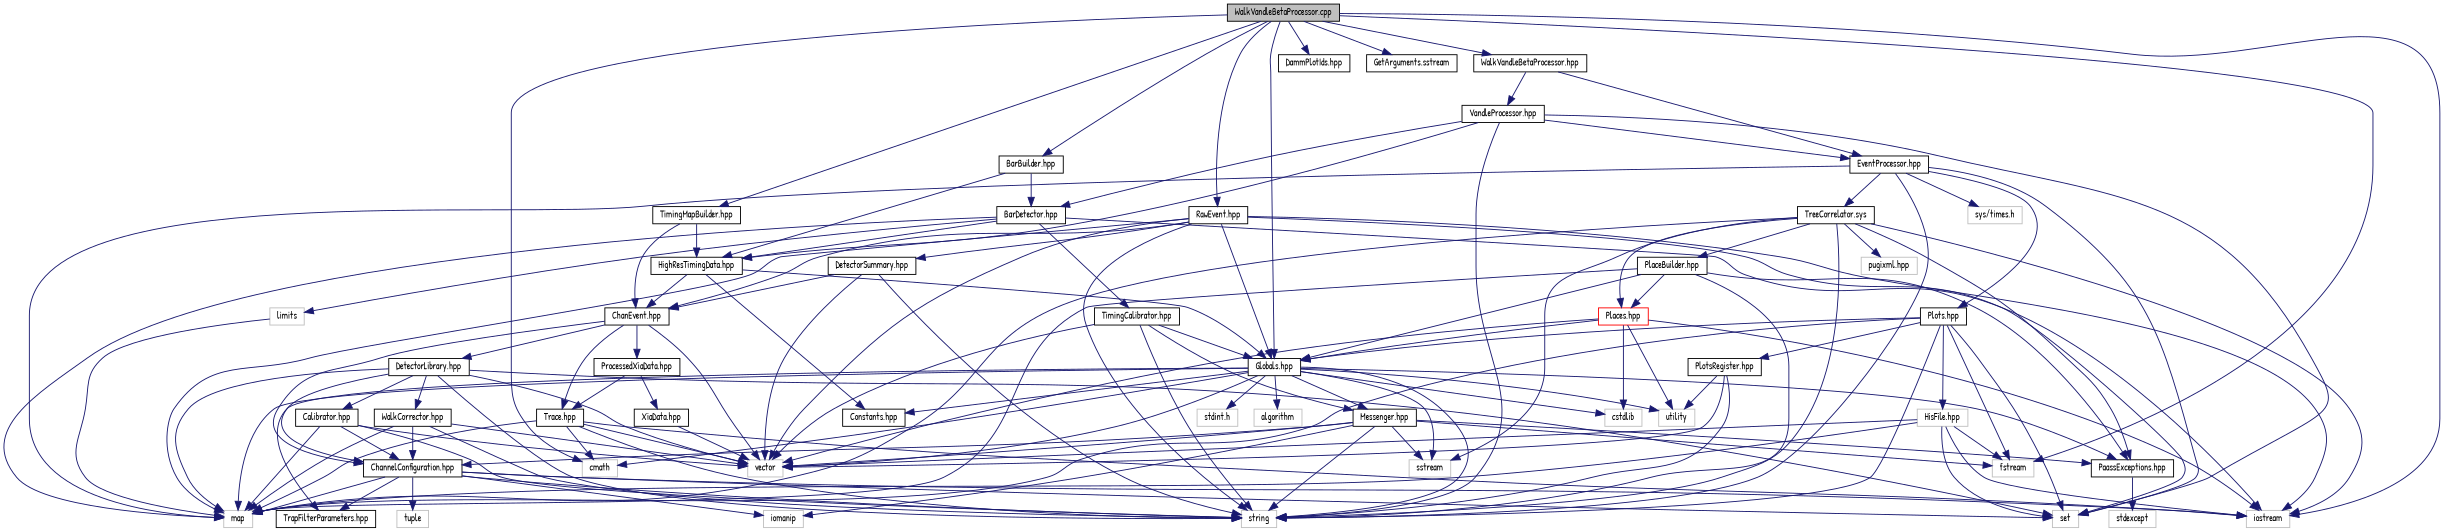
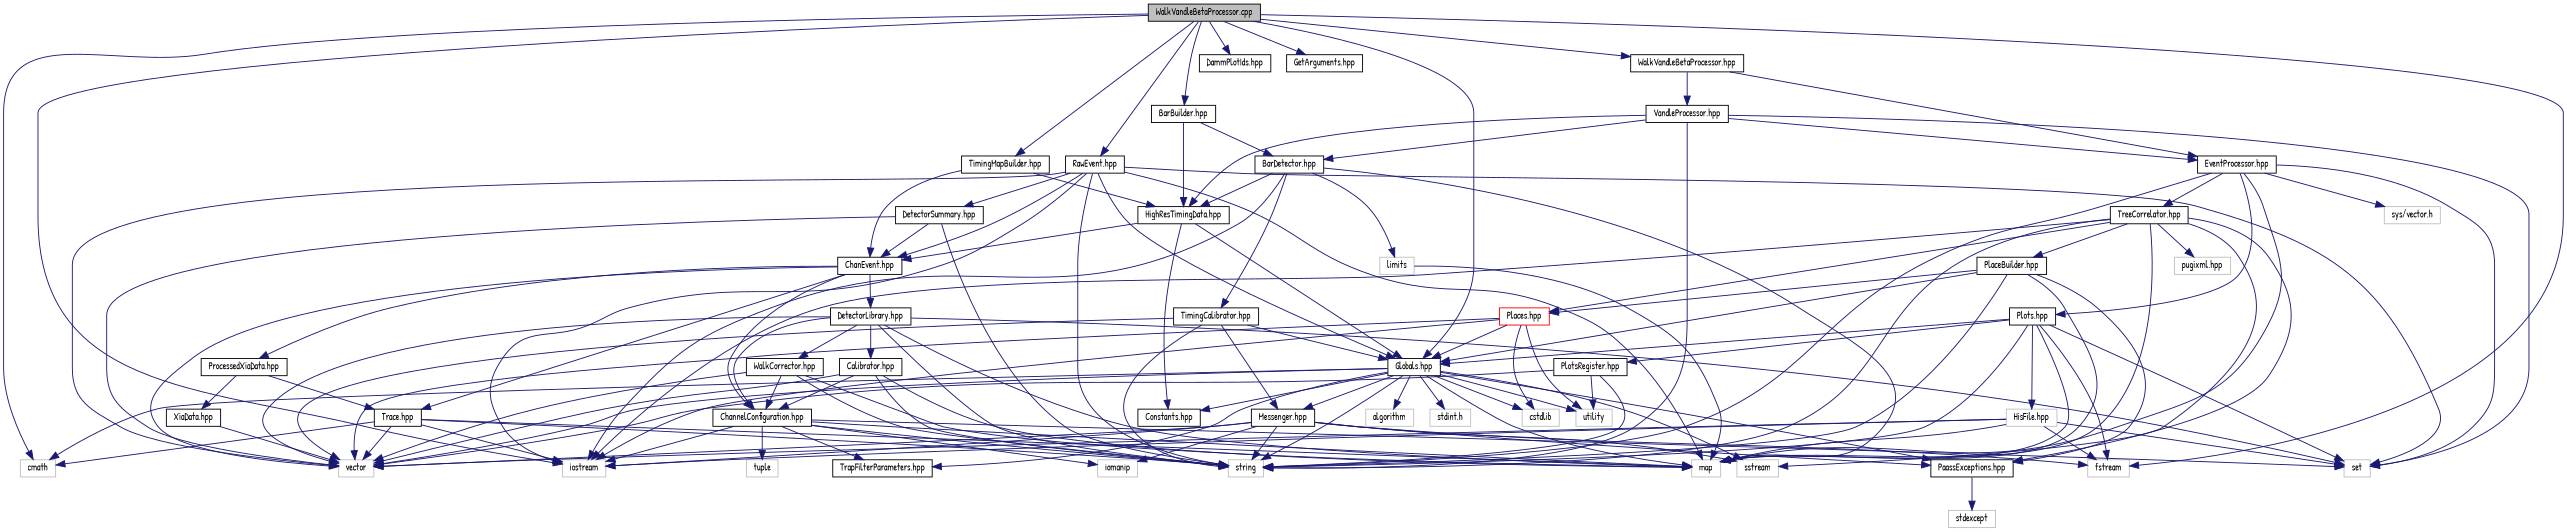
(1412, 63) -> (1325, 63)
(1836, 215) -> (2149, 215)
(1995, 215) -> (2412, 215)
(956, 446) -> (933, 446)
